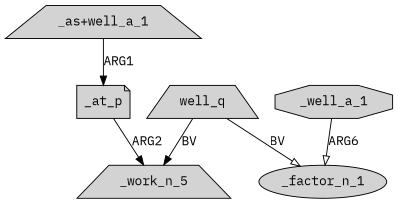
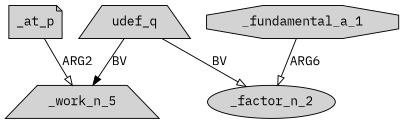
(103, 22) -> none
(203, 102) -> (135, 22)
(334, 102) -> (303, 22)
(126, 138) -> (56, 58)
(323, 182) -> (271, 102)
